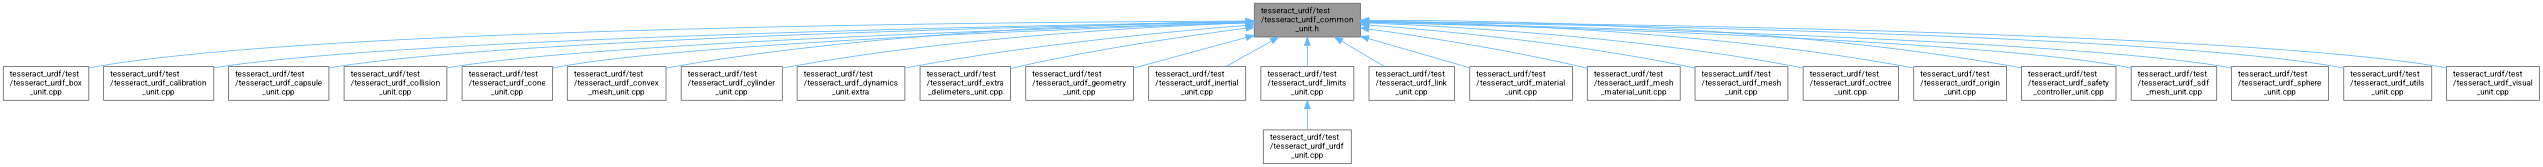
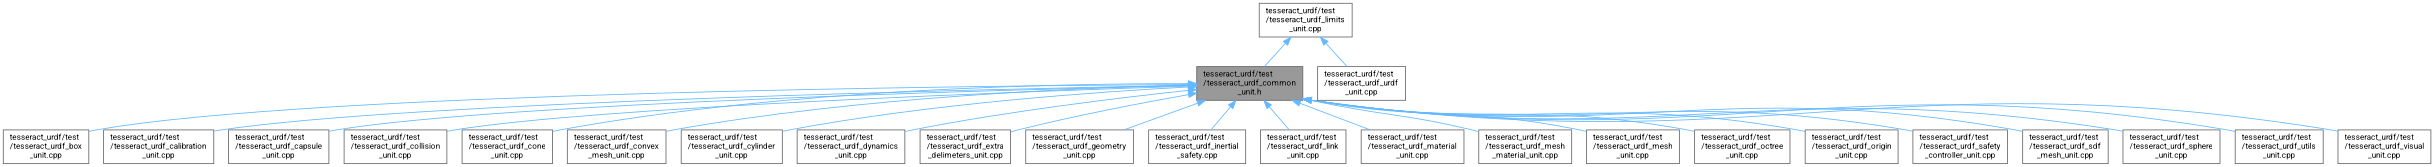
(1307, 56) -> (1275, 55)
(851, 83) -> (851, 147)
(1197, 83) -> (1197, 147)
